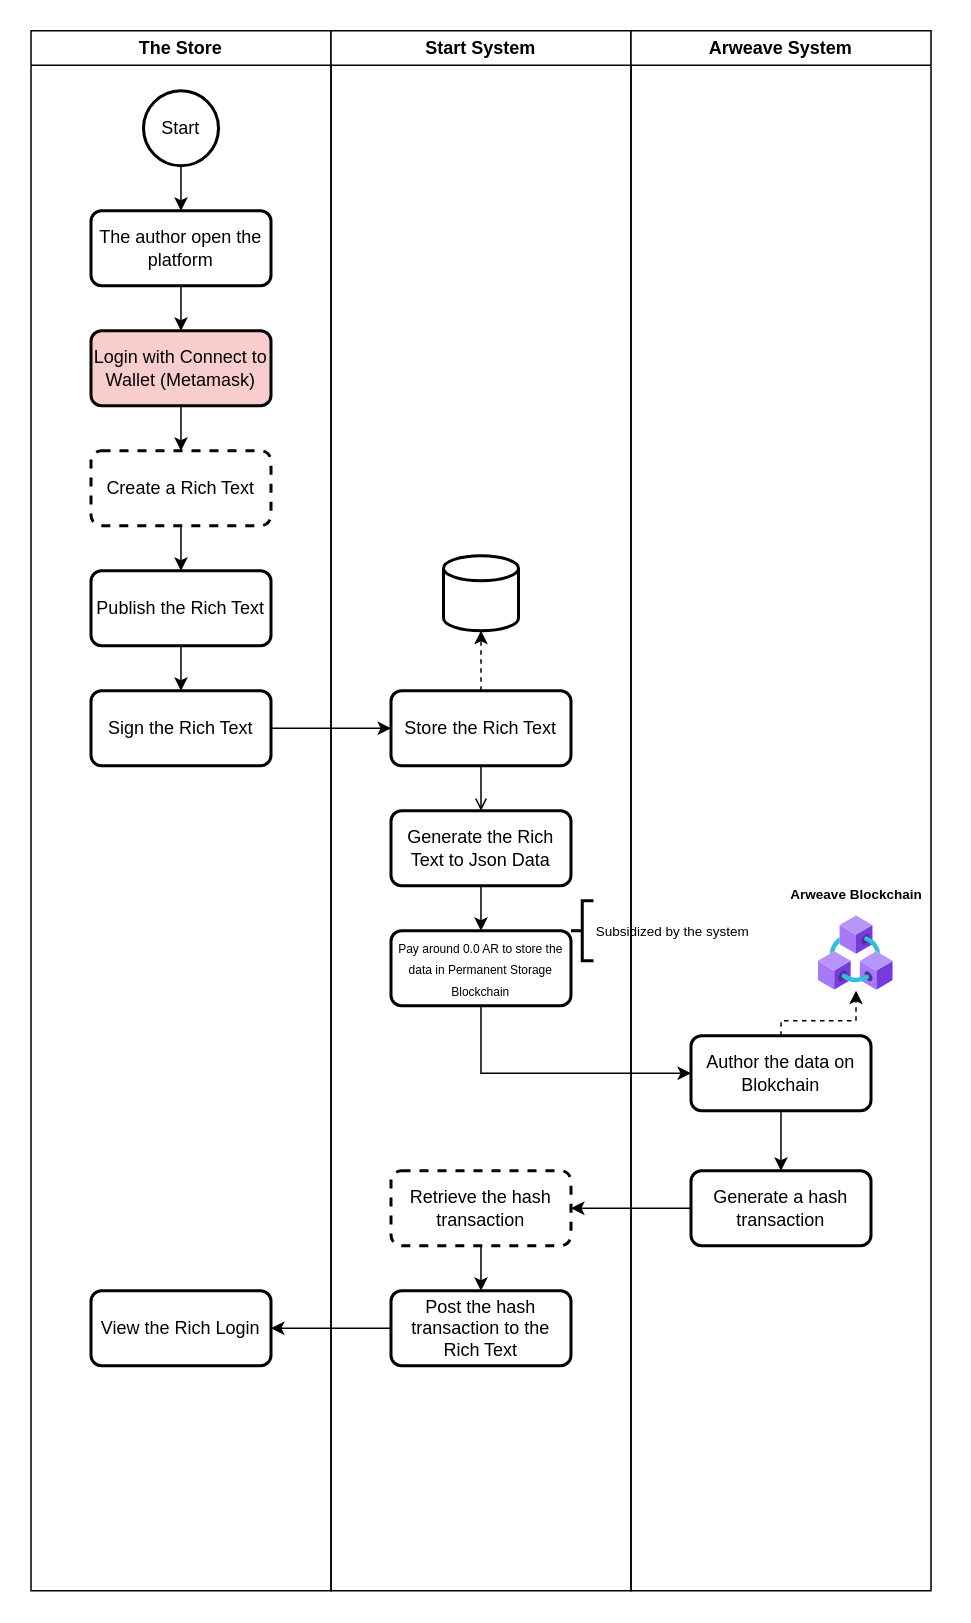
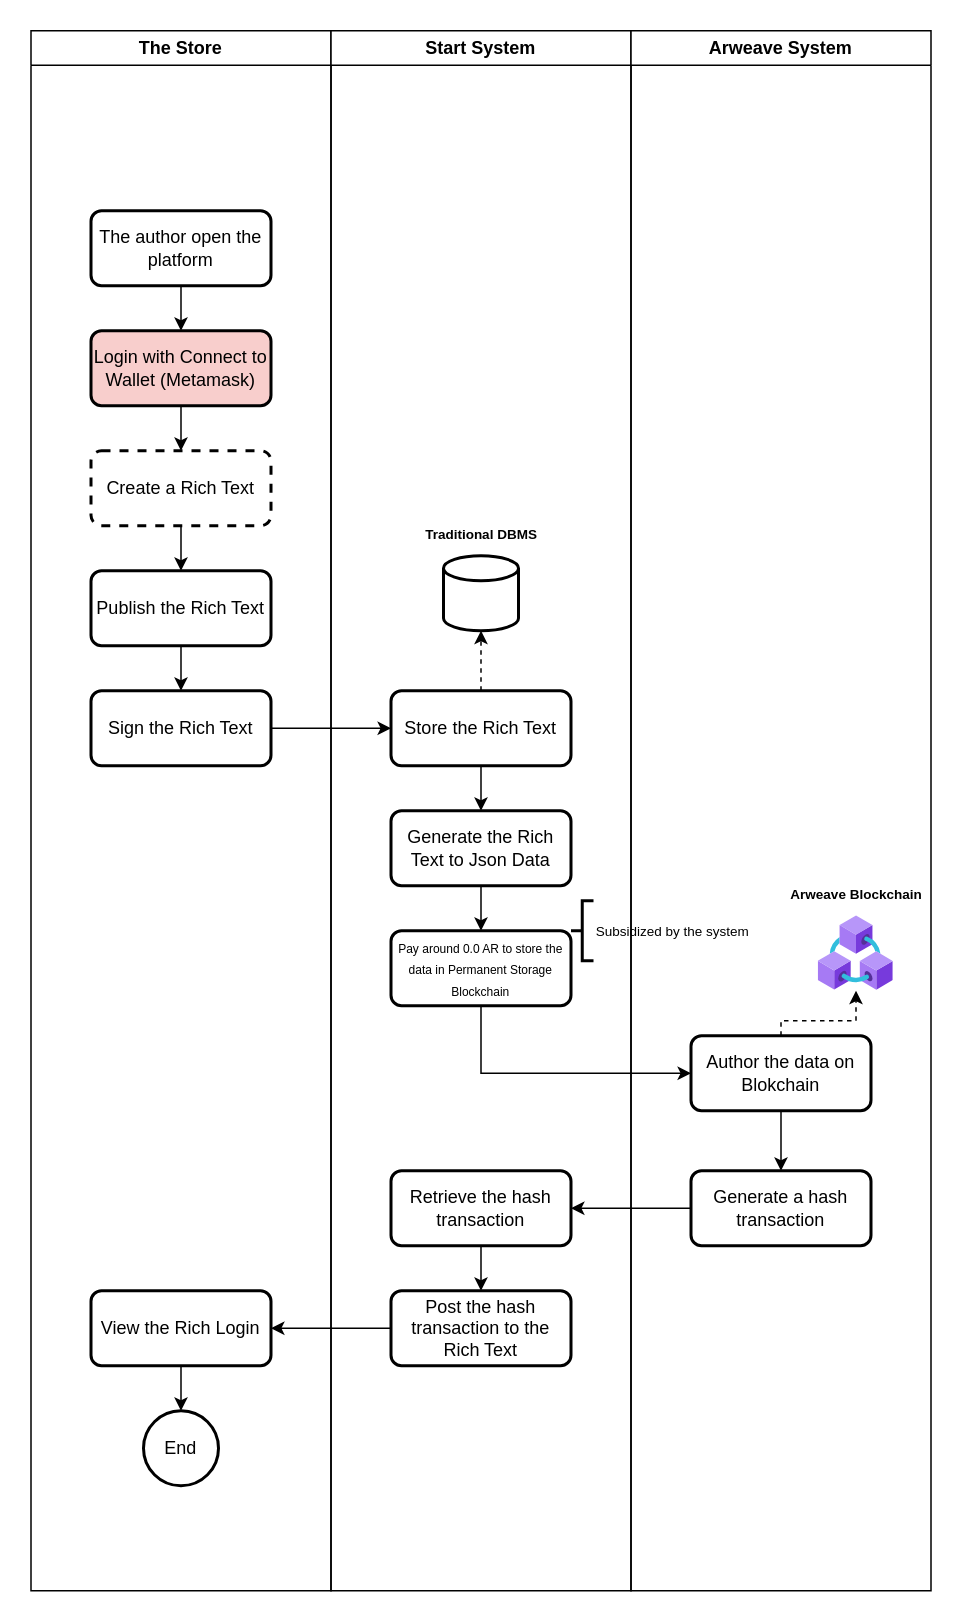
(181, 128) -> none
(181, 183) -> none
none -> (481, 533)
(481, 801) -> (481, 799)
(481, 1208) -> (481, 1208)
none -> (181, 1383)
none -> (181, 1448)
